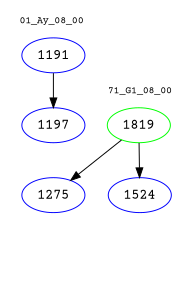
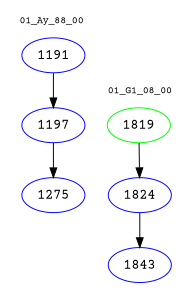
(52, 21) -> (52, 21)
(140, 91) -> (140, 91)
(106, 152) -> (53, 155)
(140, 195) -> (140, 195)
none -> (140, 265)
